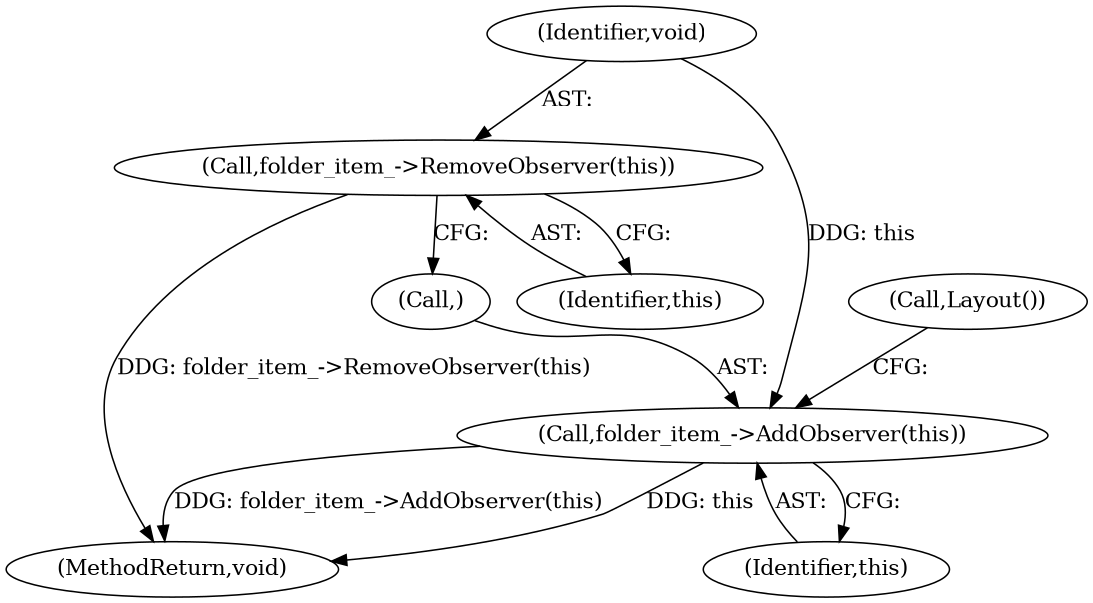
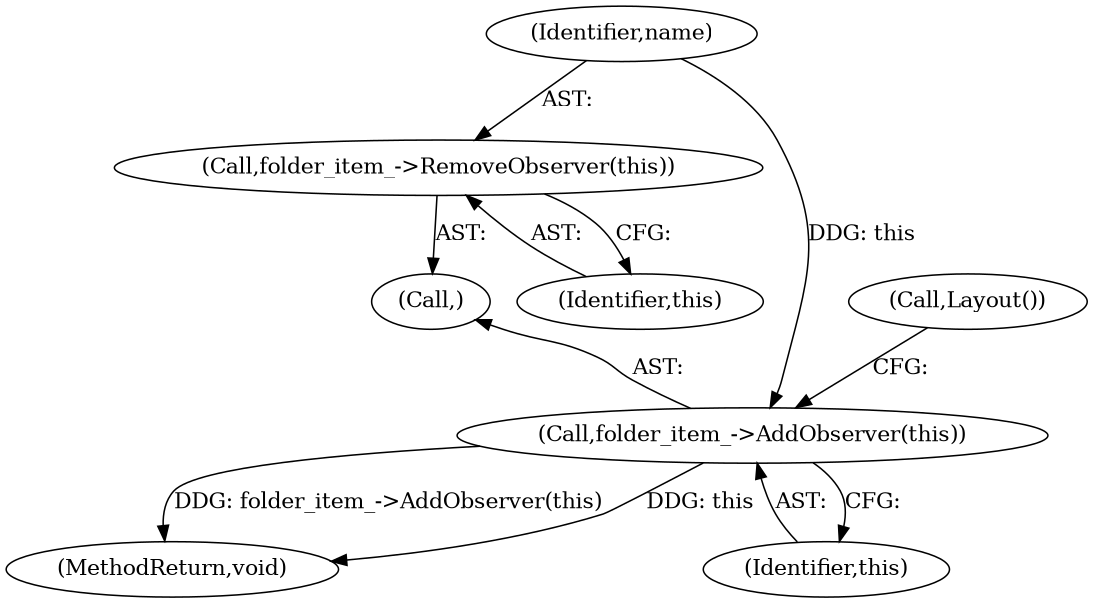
(622, 34) -> (622, 34)
(465, 235) -> (465, 235)
(149, 315) -> none
(611, 335) -> (595, 356)
